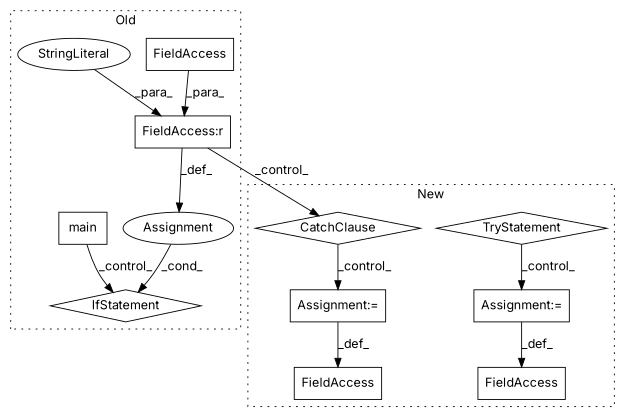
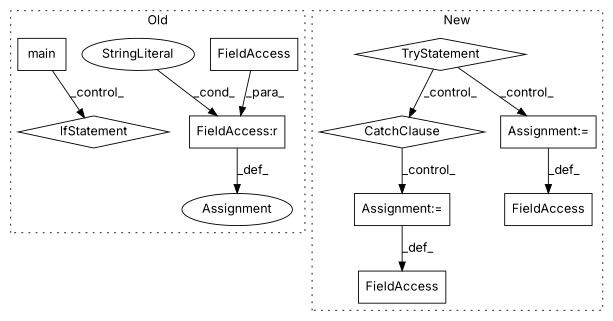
(154, 93) -> (214, 93)
(257, 178) -> (423, 89)
(159, 266) -> none
